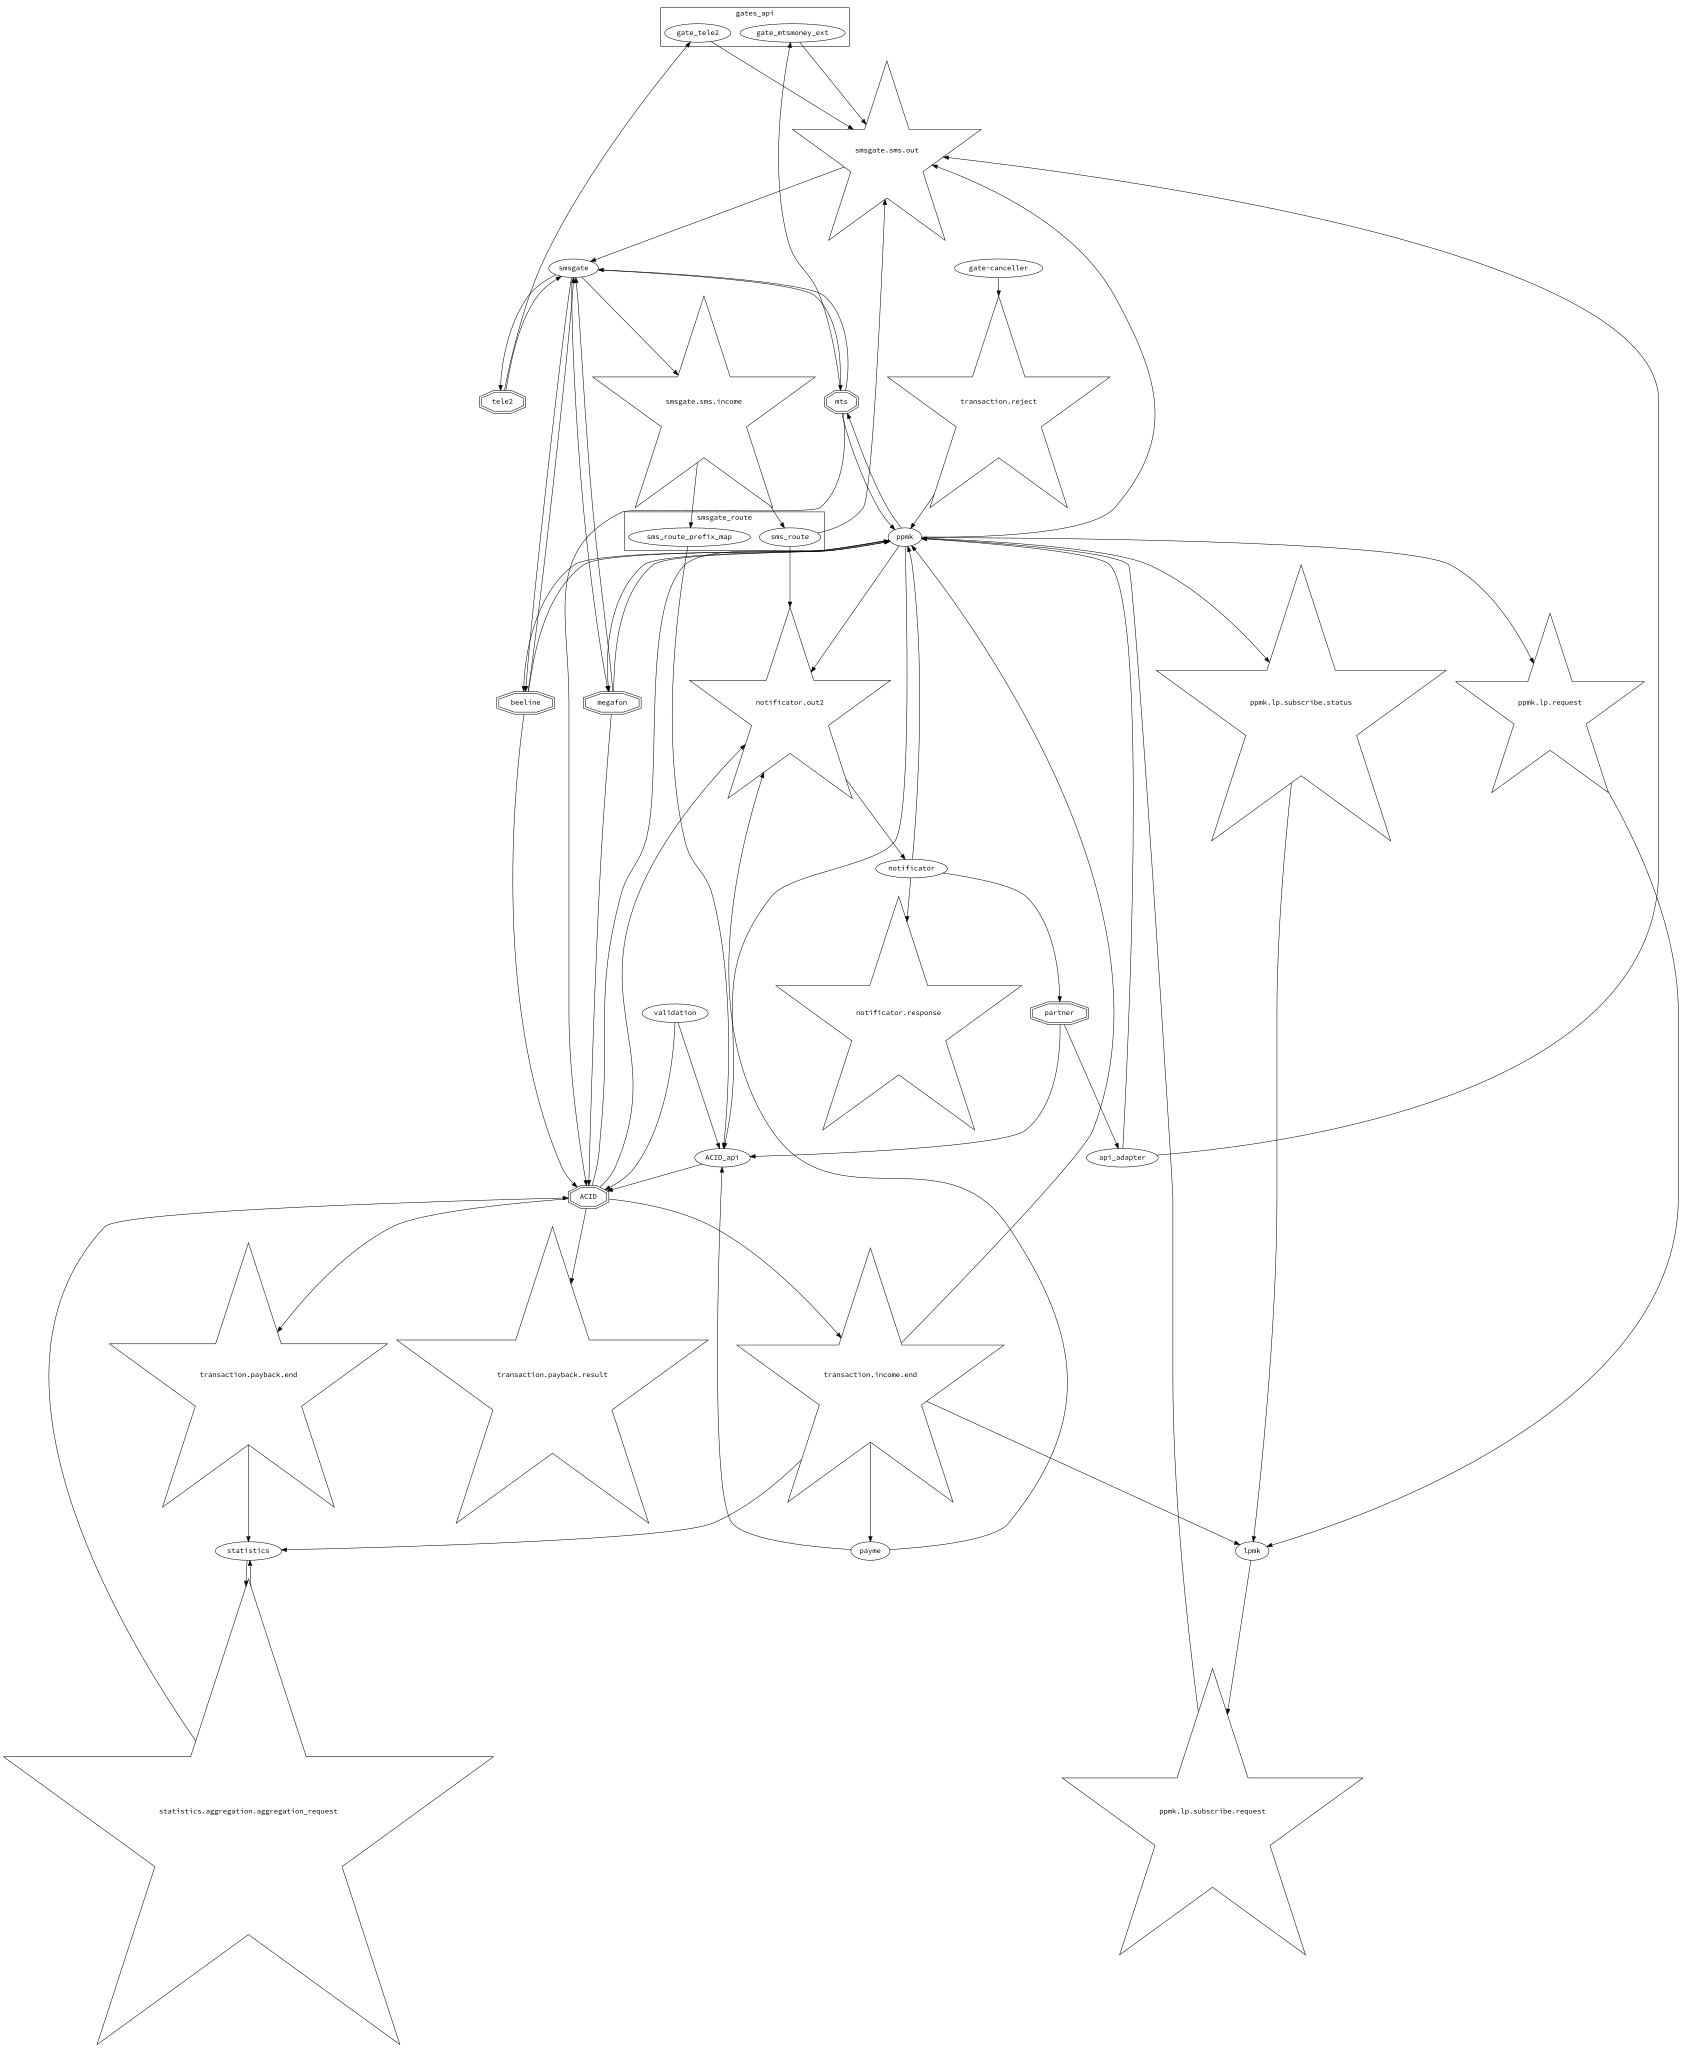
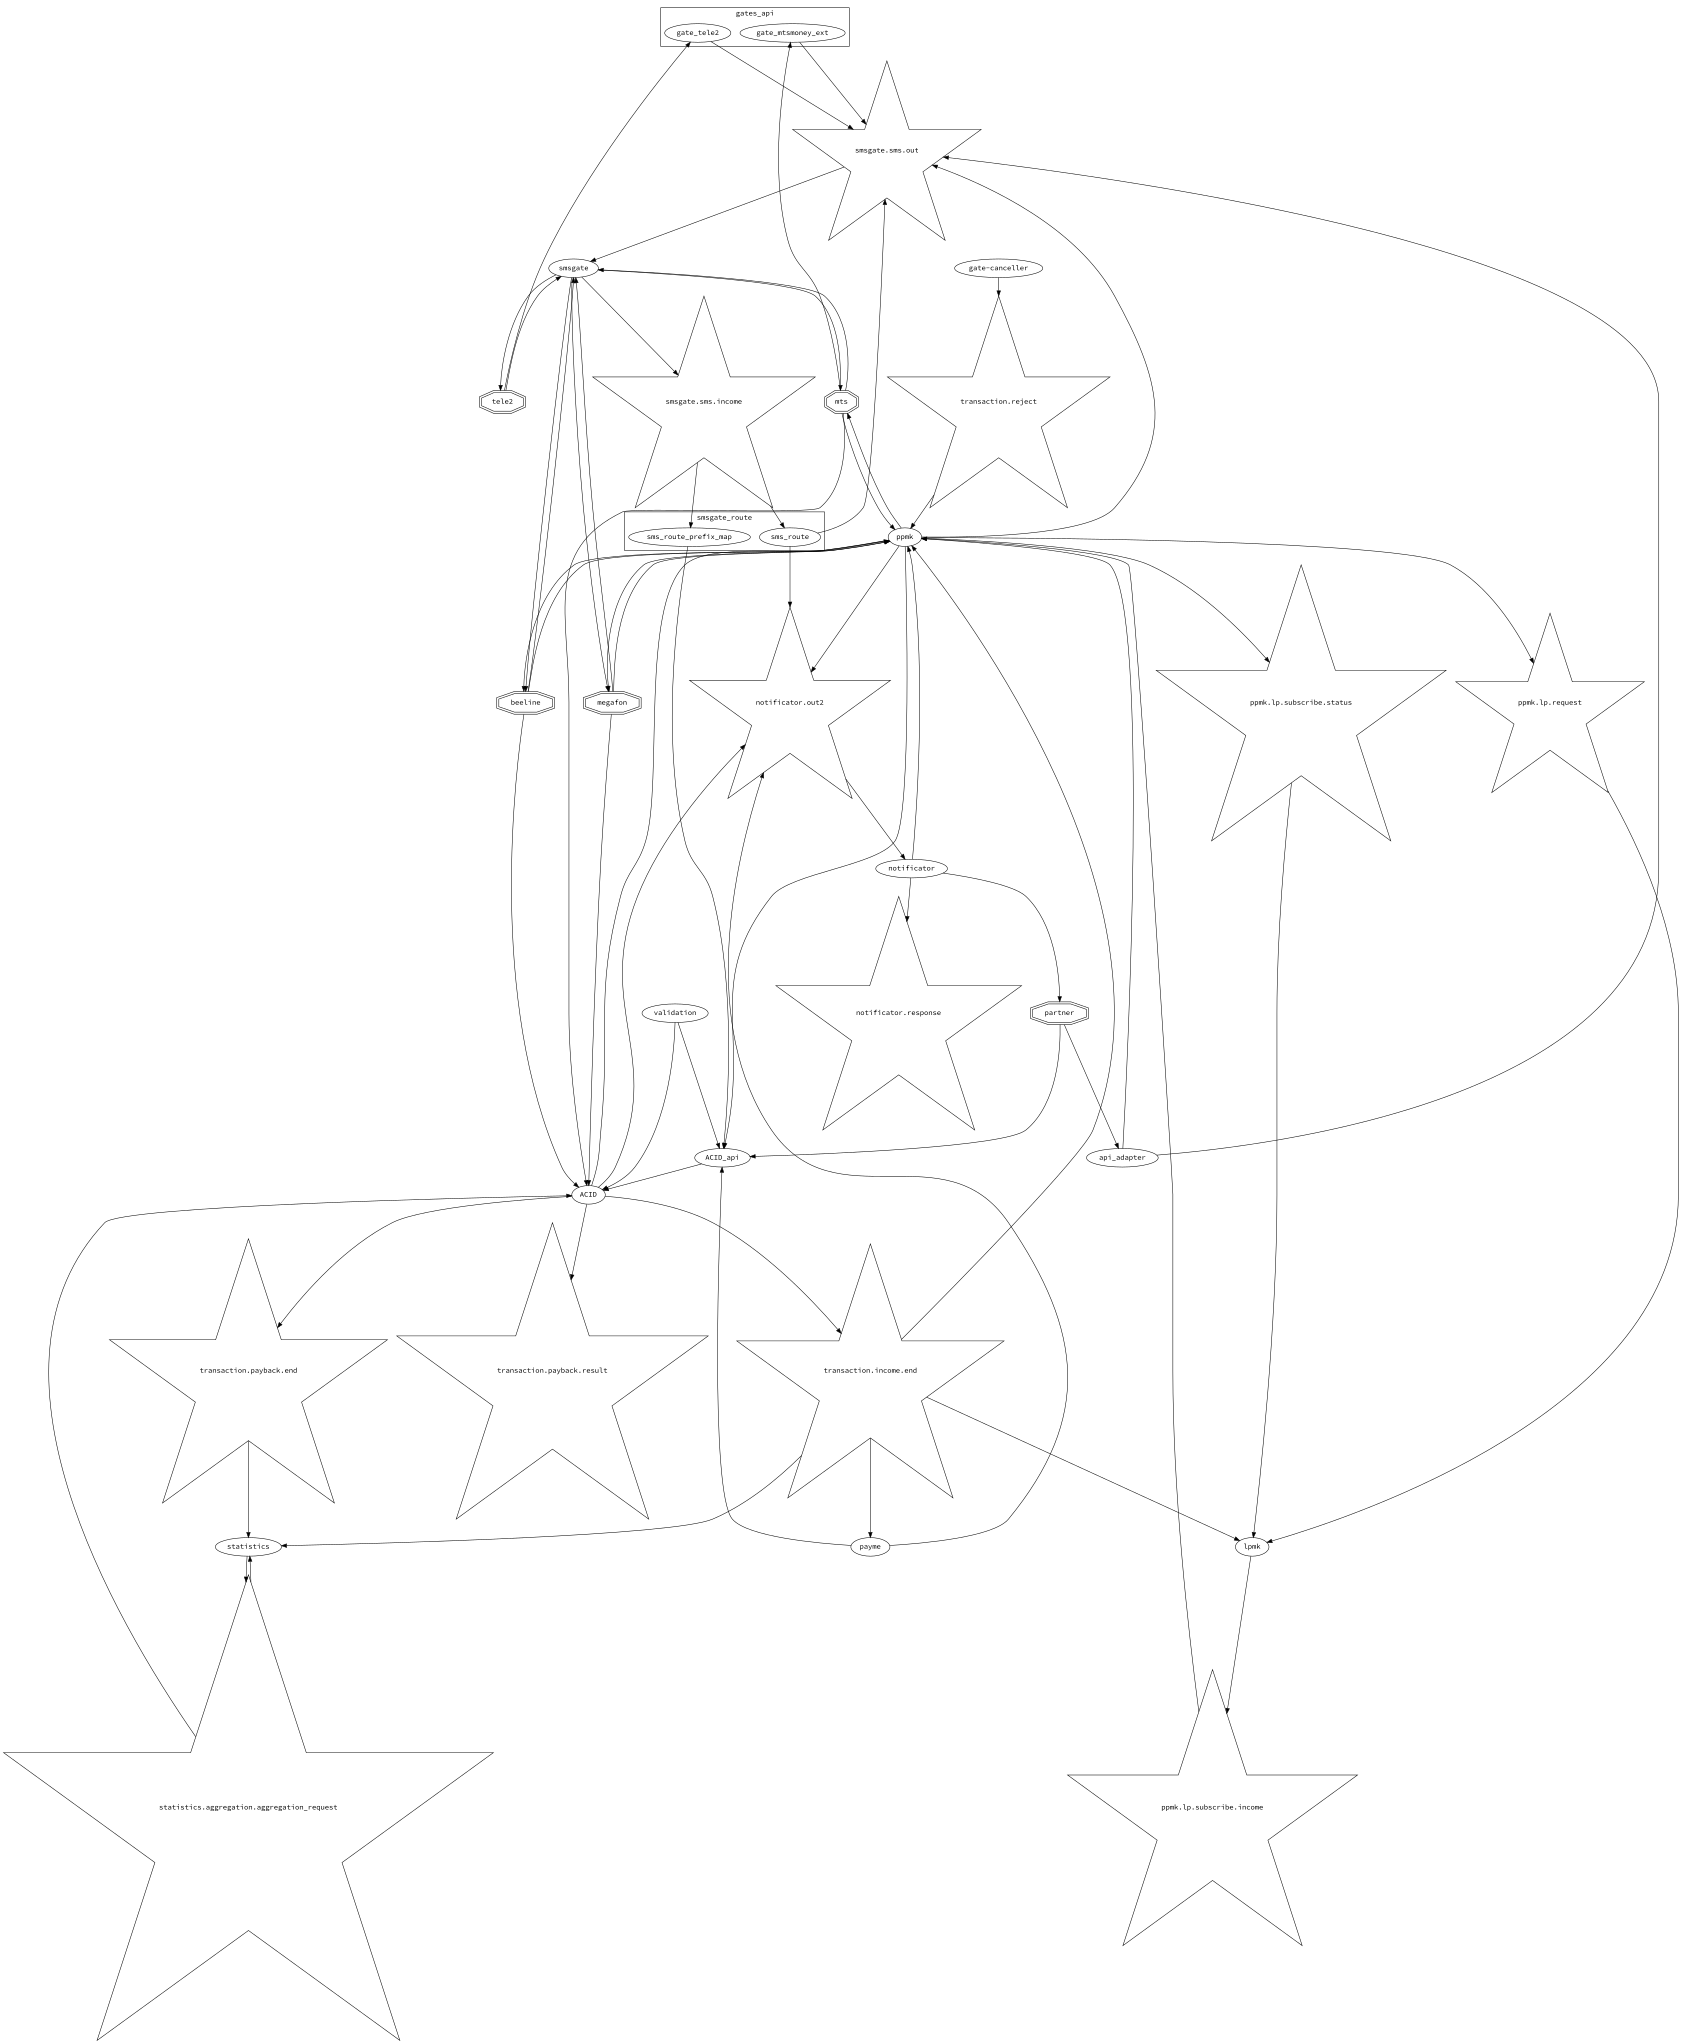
(589, 1197) -> (589, 1195)
(1213, 1812) -> (1213, 1808)
